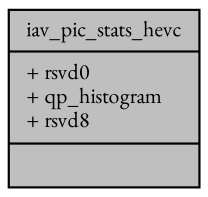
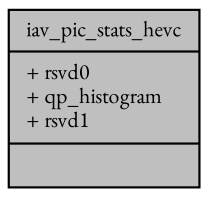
(58, 121) -> (58, 121)
